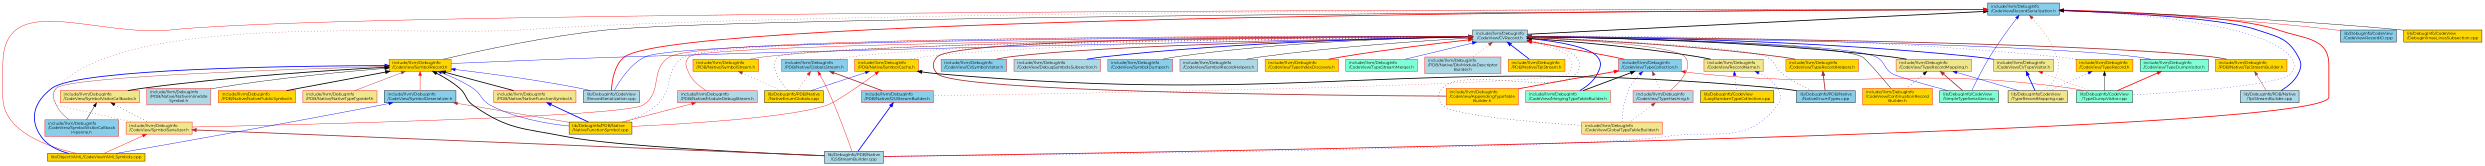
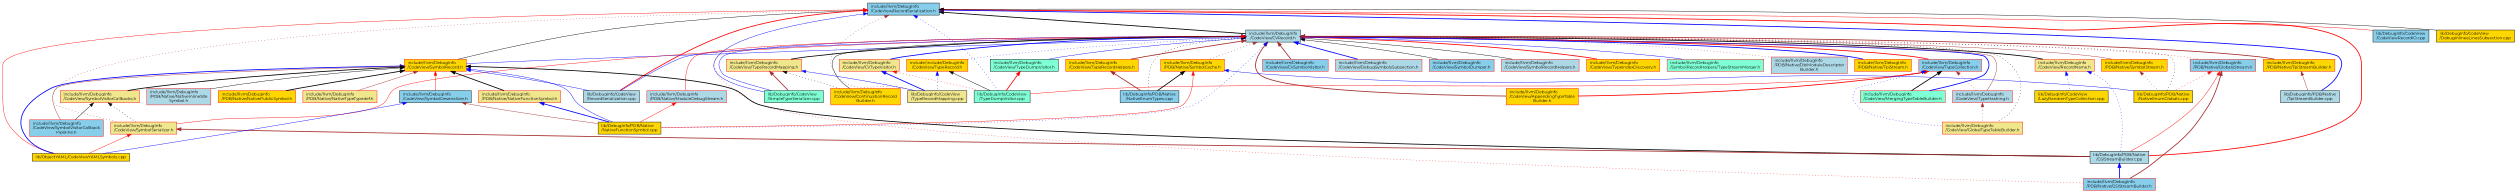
(1382, 65) -> (1715, 65)
(2105, 65) -> (937, 65)
(874, 129) -> (2119, 173)
